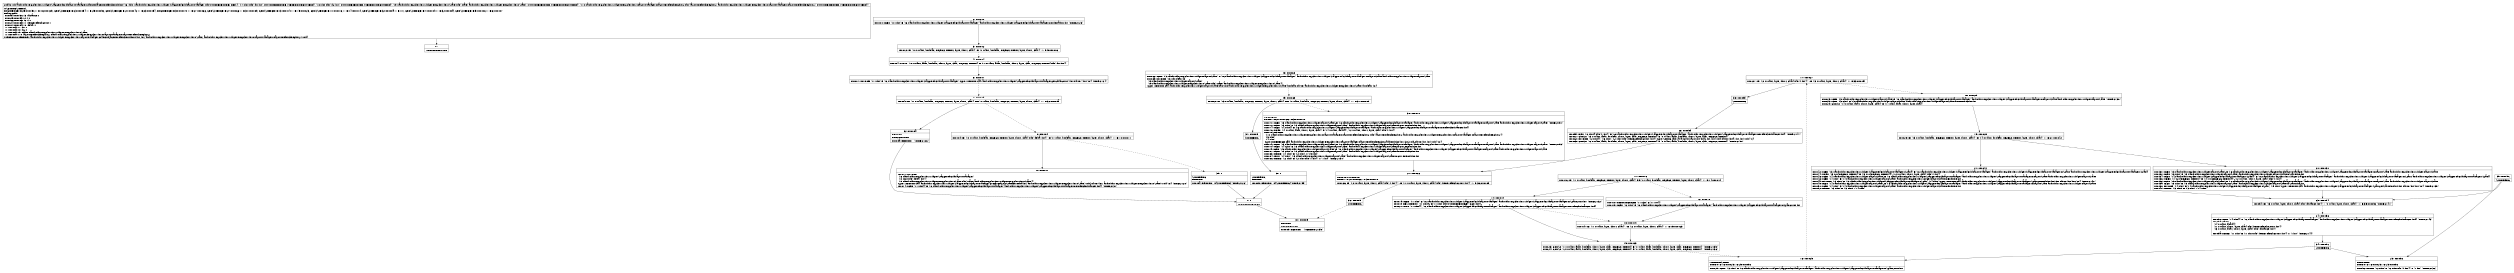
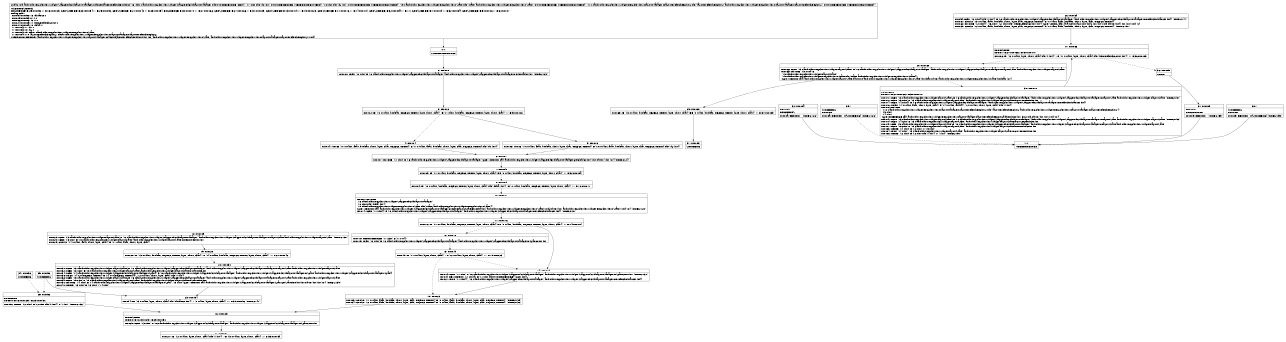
(437, 50) -> (443, 53)
none -> (443, 61)
none -> (1004, 61)
(1166, 79) -> (798, 72)
(1878, 88) -> none
(979, 89) -> (501, 164)
(1289, 91) -> (759, 91)
(1739, 100) -> none
(1314, 107) -> (954, 83)
(944, 114) -> none
(901, 137) -> (787, 112)
none -> (592, 145)
(1135, 153) -> none
(2117, 153) -> (212, 260)
(1259, 156) -> none
(1807, 171) -> (221, 327)
(908, 174) -> (367, 199)
(1348, 177) -> (1002, 50)
(1981, 178) -> none
(1235, 191) -> (930, 141)
(1381, 192) -> (1127, 64)
(1249, 204) -> (1026, 147)
(1355, 204) -> (1161, 74)
(1271, 212) -> (1124, 142)
(1333, 212) -> (1185, 88)
(1570, 214) -> (491, 263)
none -> (501, 215)
(2457, 222) -> (44, 285)
(2323, 225) -> none
(1302, 230) -> (1204, 116)
(1630, 234) -> (433, 274)
(2349, 252) -> (33, 285)
(2110, 253) -> (122, 308)
(1708, 254) -> (339, 308)
(1719, 262) -> (132, 317)
